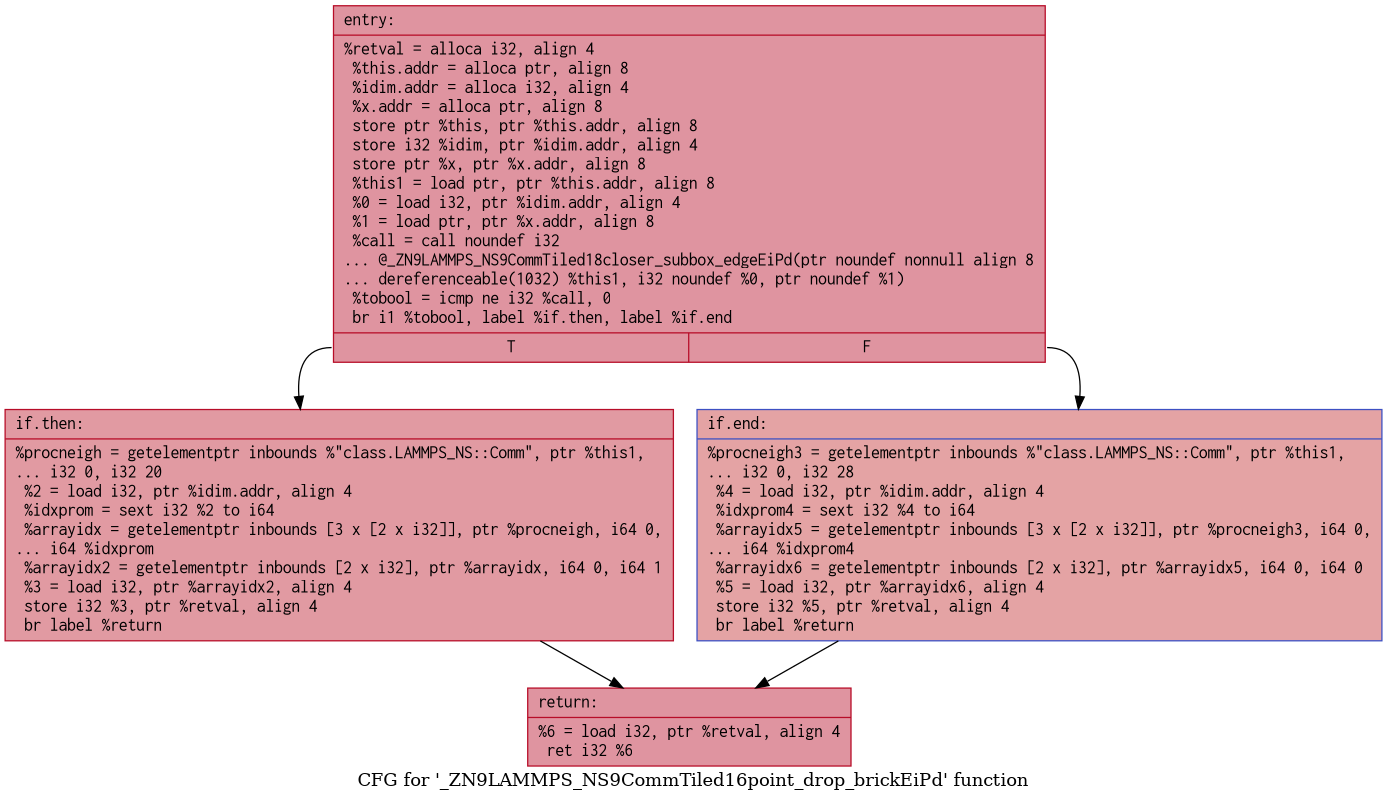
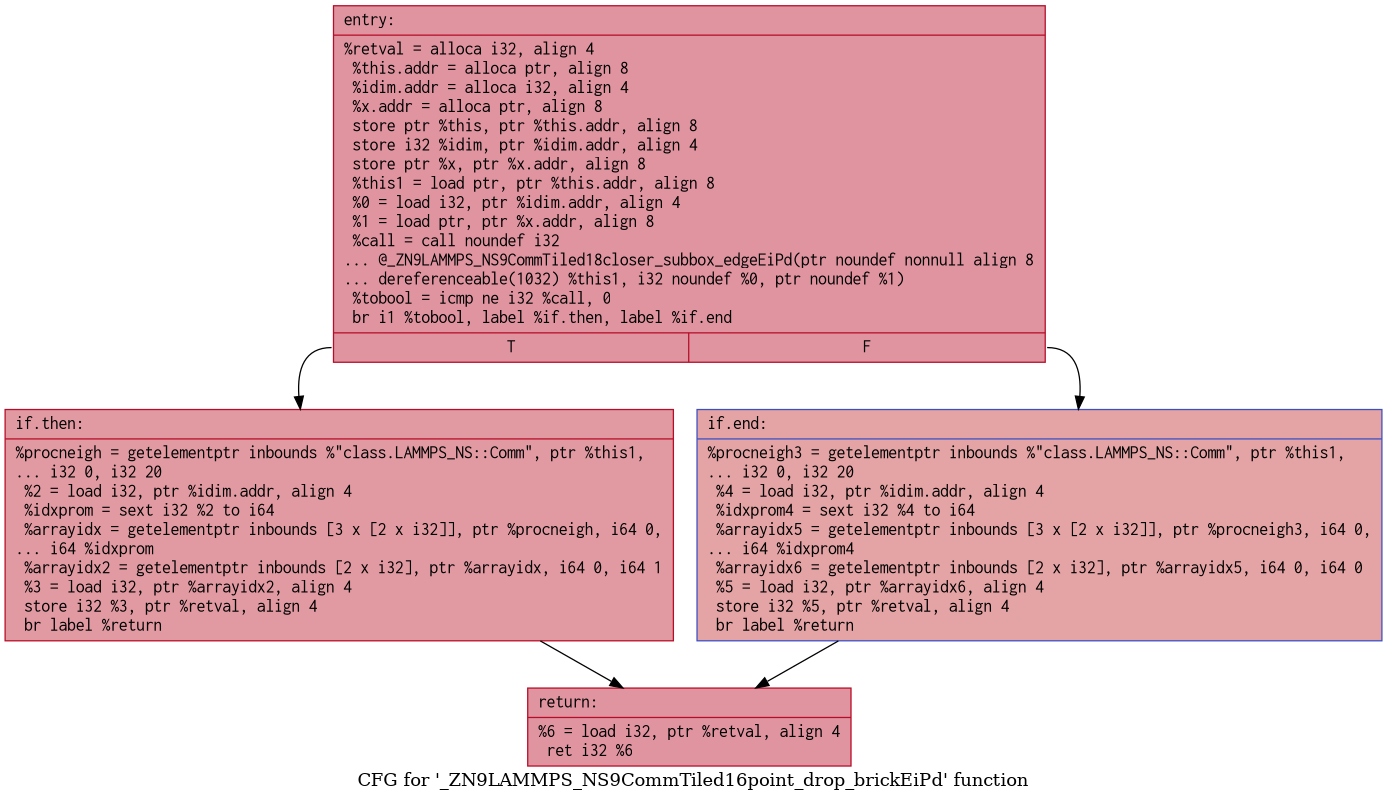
(781, 472) -> (781, 472)
